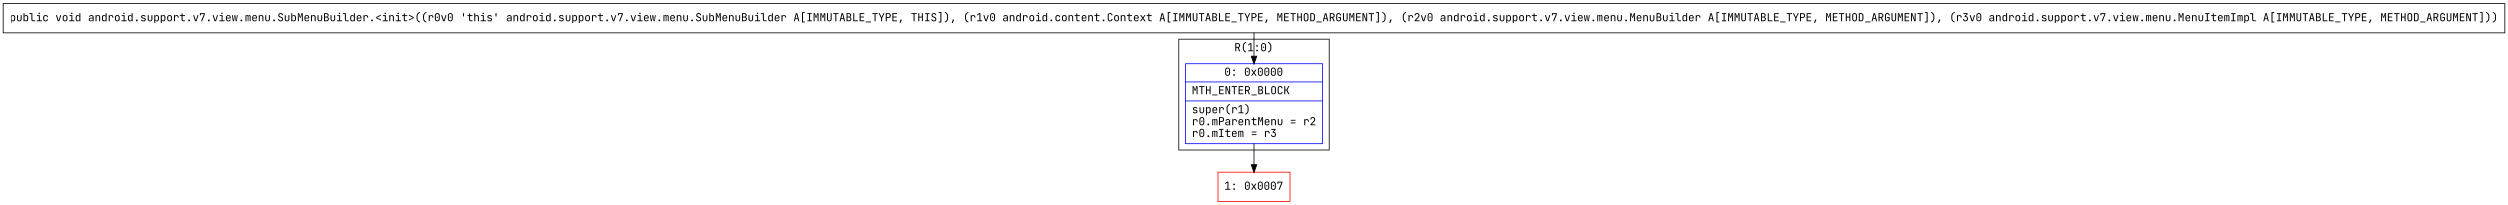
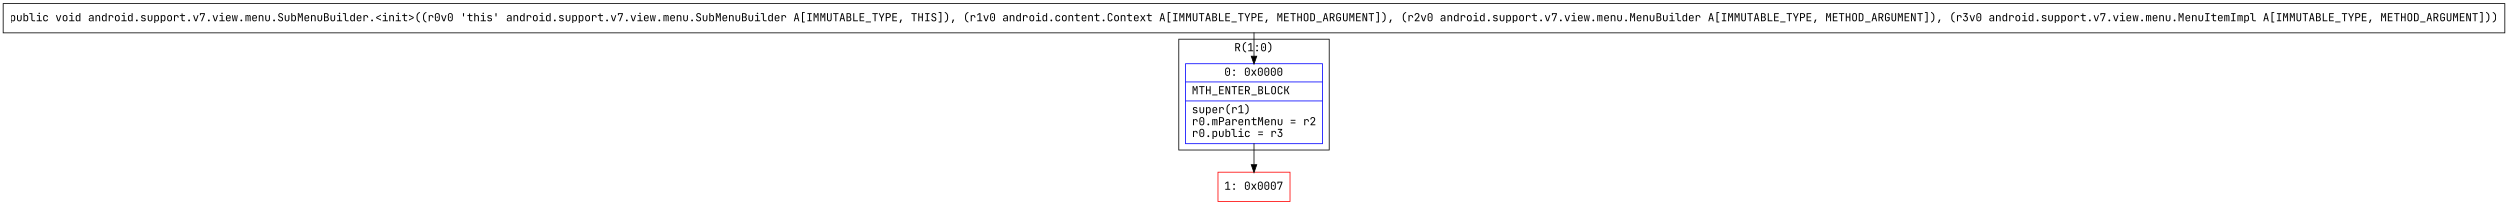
(1235, 134) -> (1238, 134)
